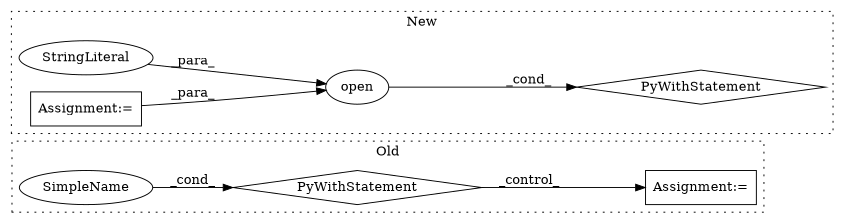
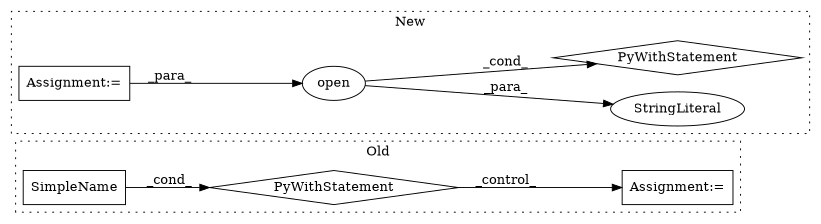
(232, 74) -> (484, 95)
(86, 188) -> (74, 188)
